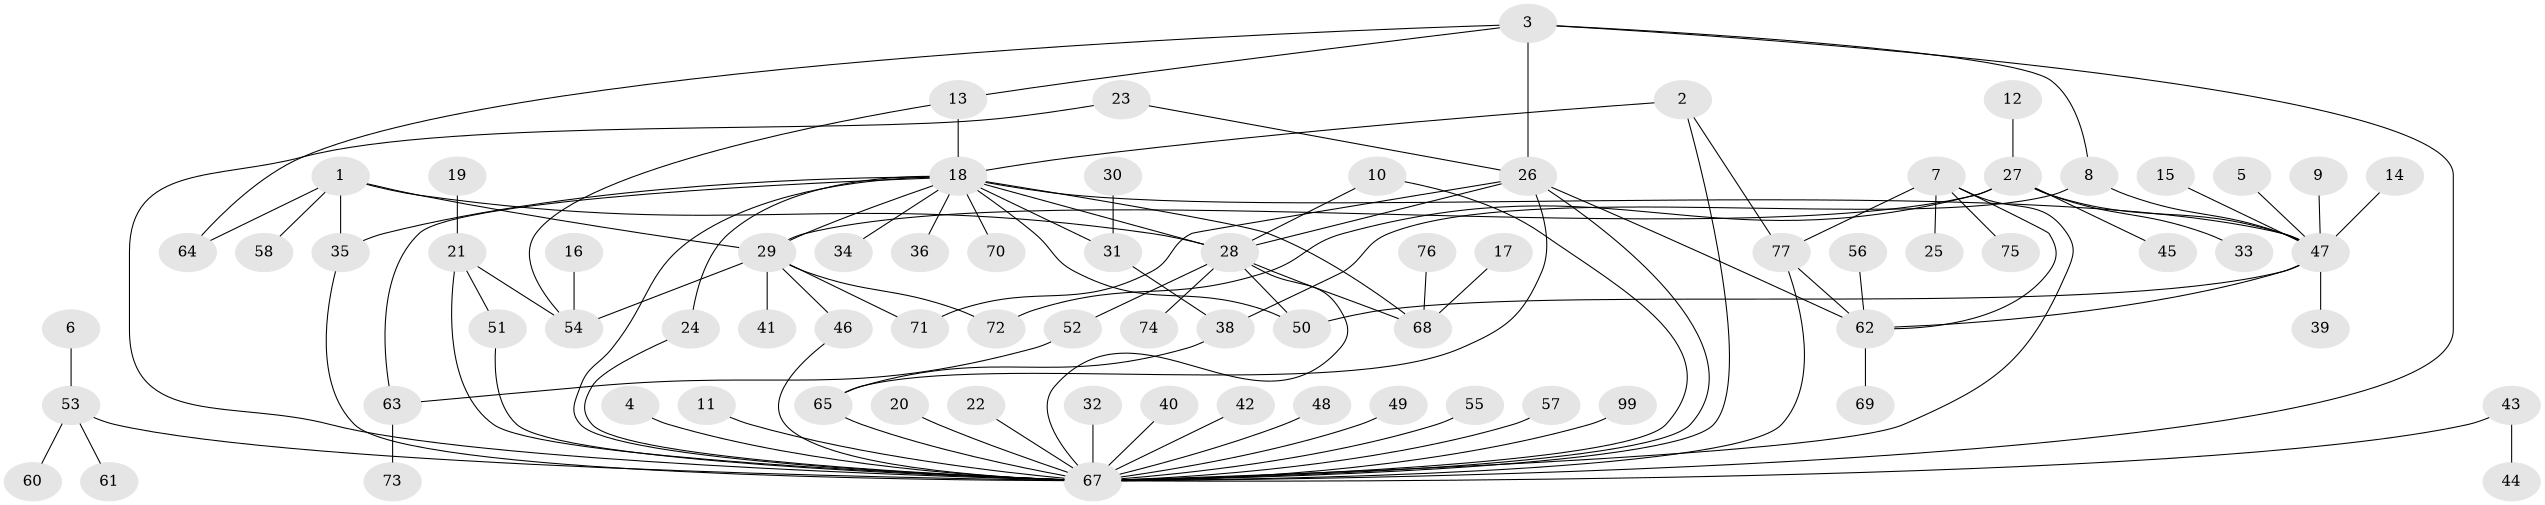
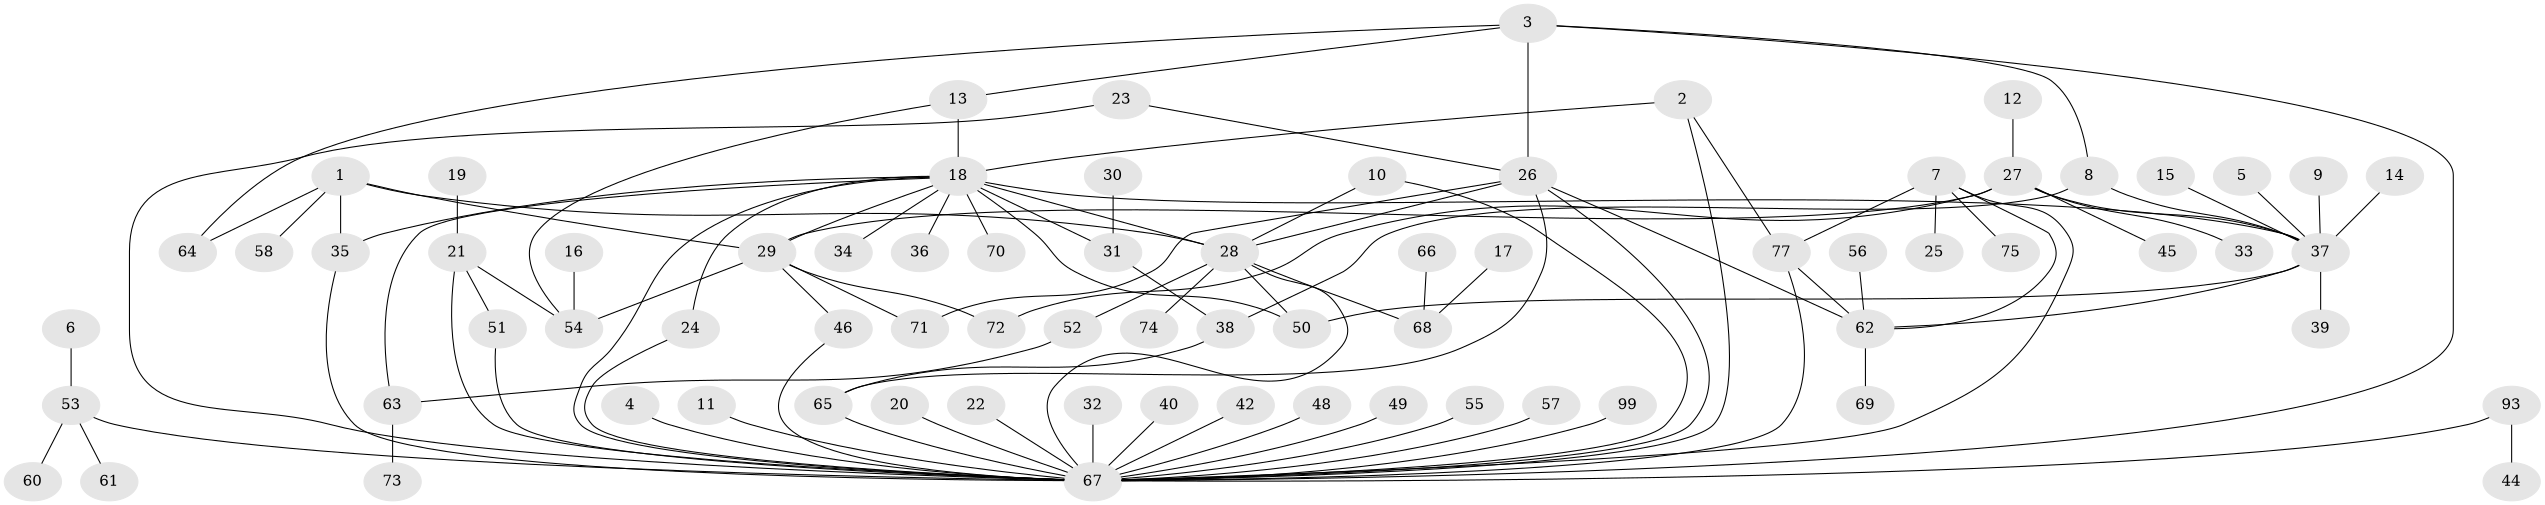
(1206, 219) -> none
(1427, 253) -> (1427, 253)
(2321, 253) -> (2321, 253)
(767, 329) -> none
(2512, 405) -> (2512, 405)
